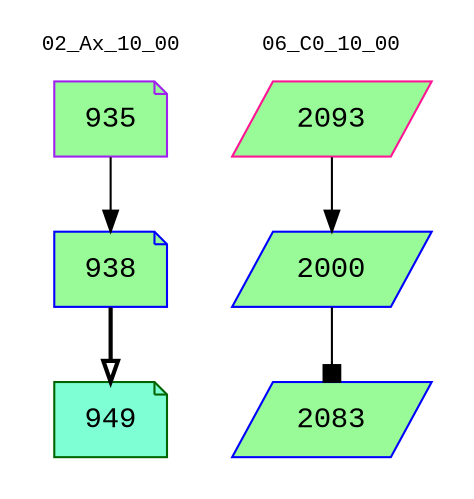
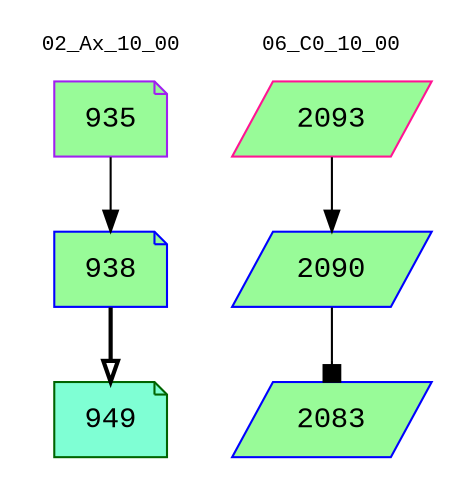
(332, 269) -> (332, 269)
